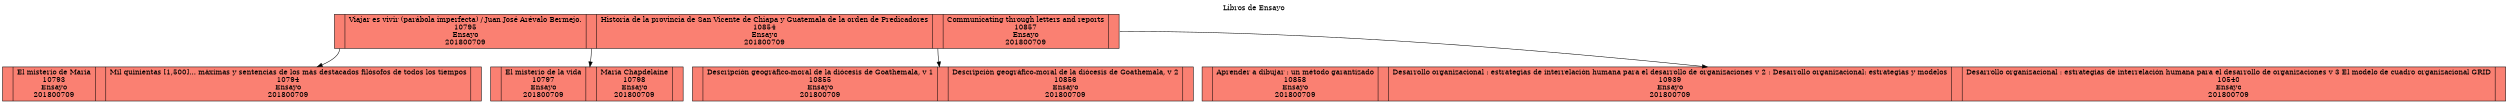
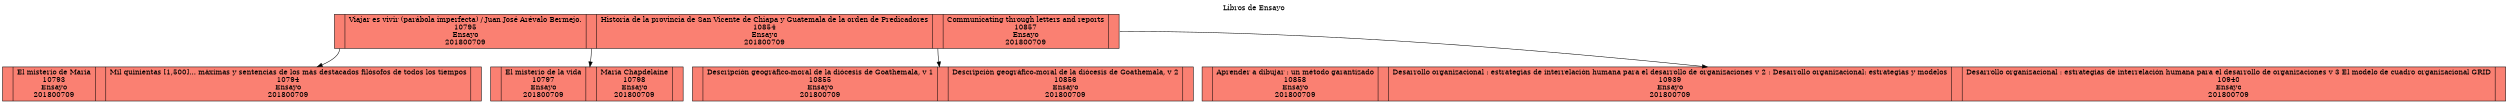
(2229, 80) -> (2229, 80)
